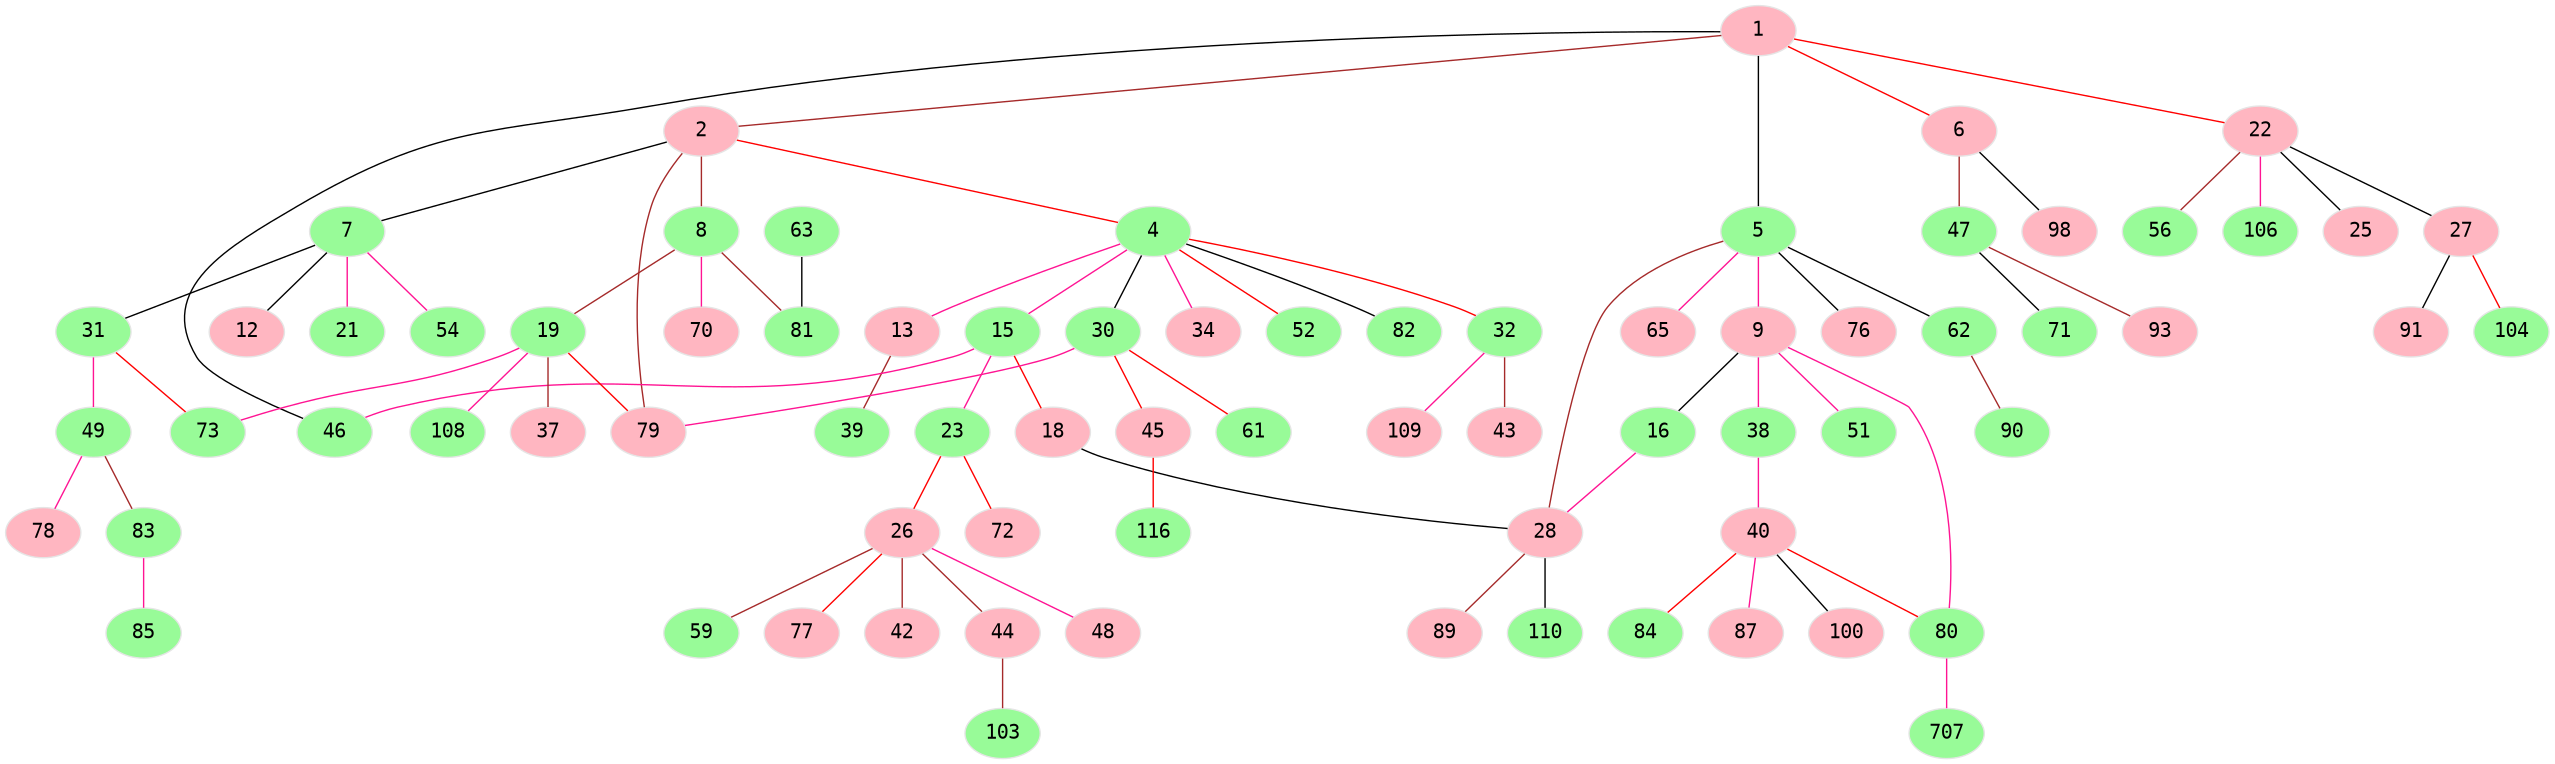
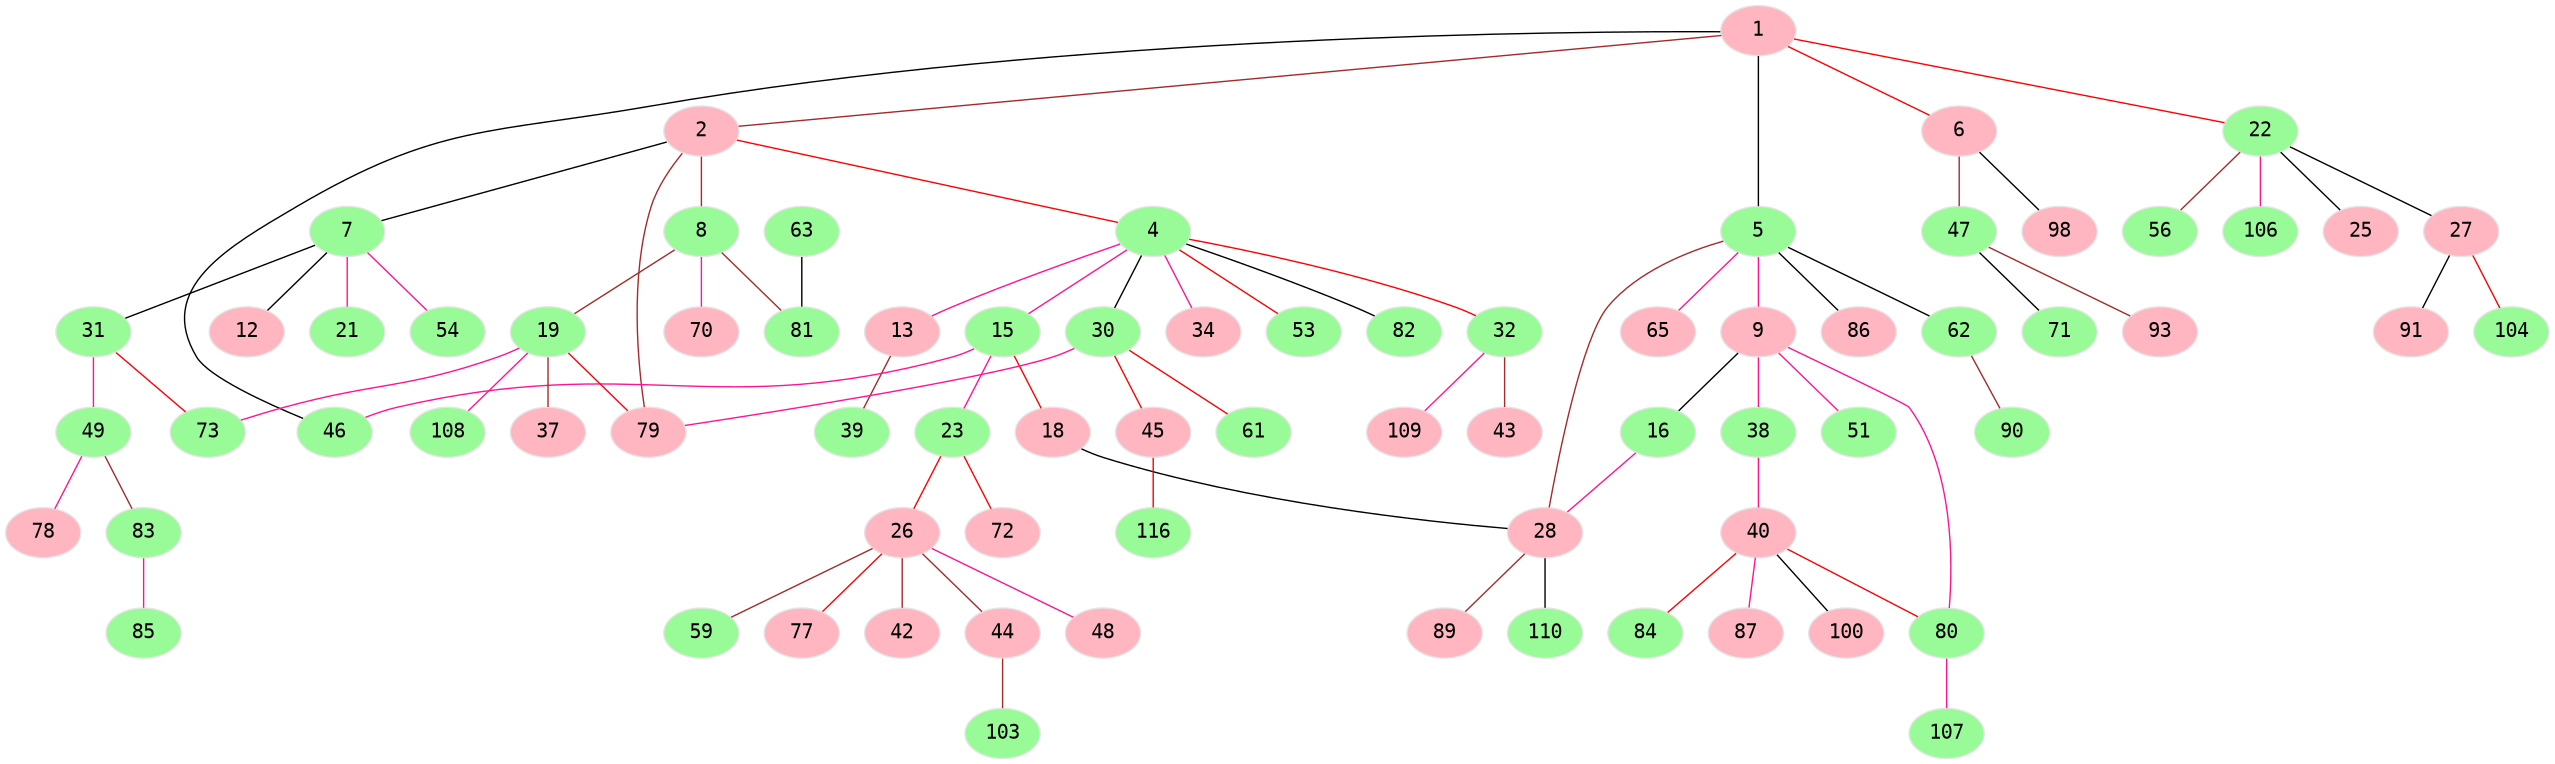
(2260, 131) -> (2260, 131)
(1304, 332) -> (1304, 332)
(1859, 332) -> (1859, 332)
(1947, 733) -> (1947, 733)
